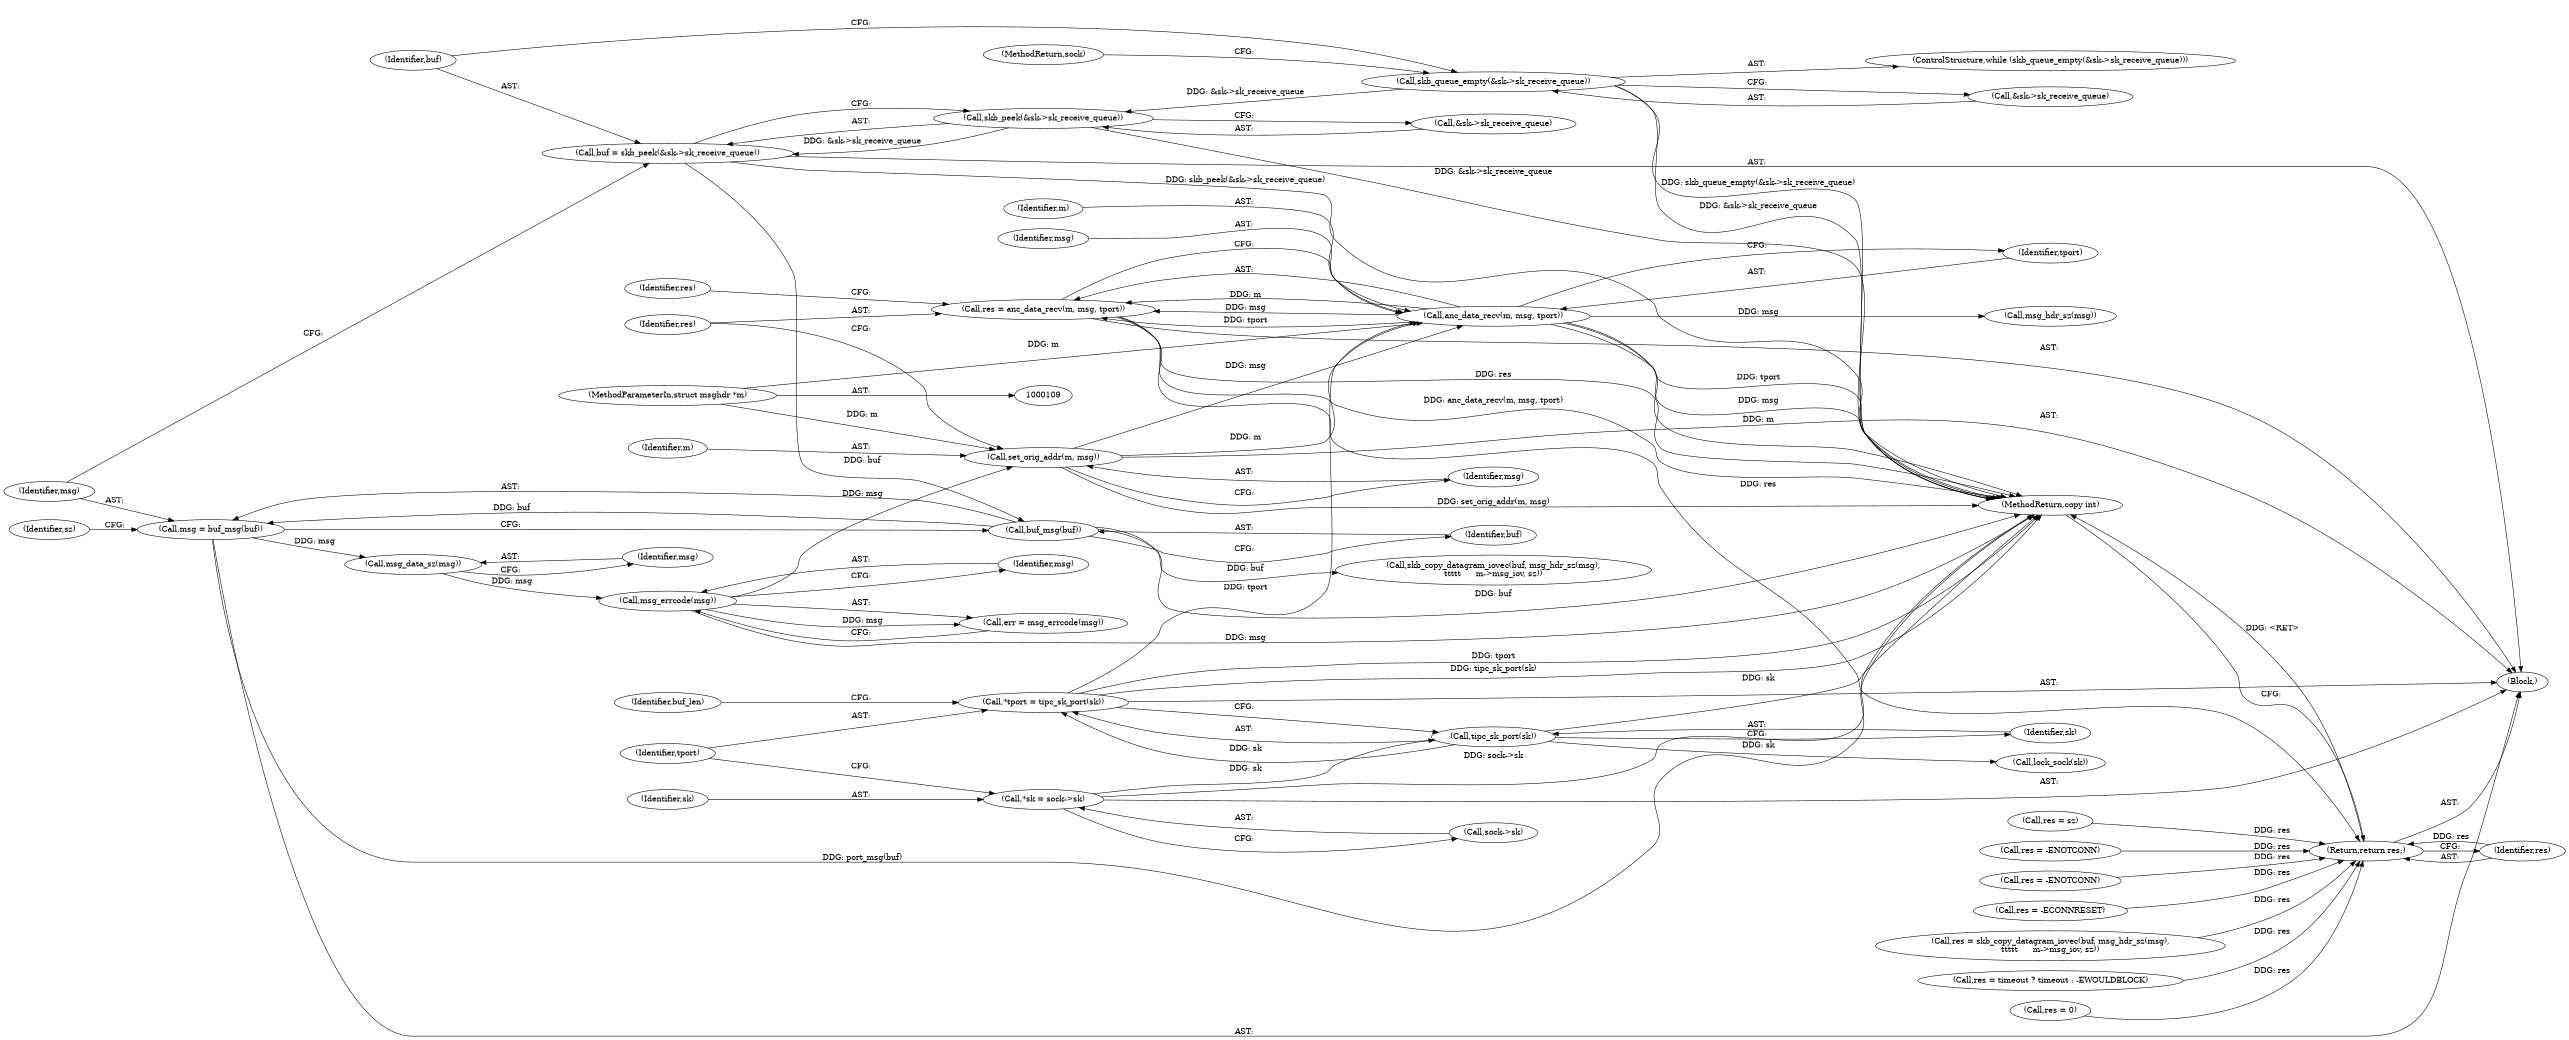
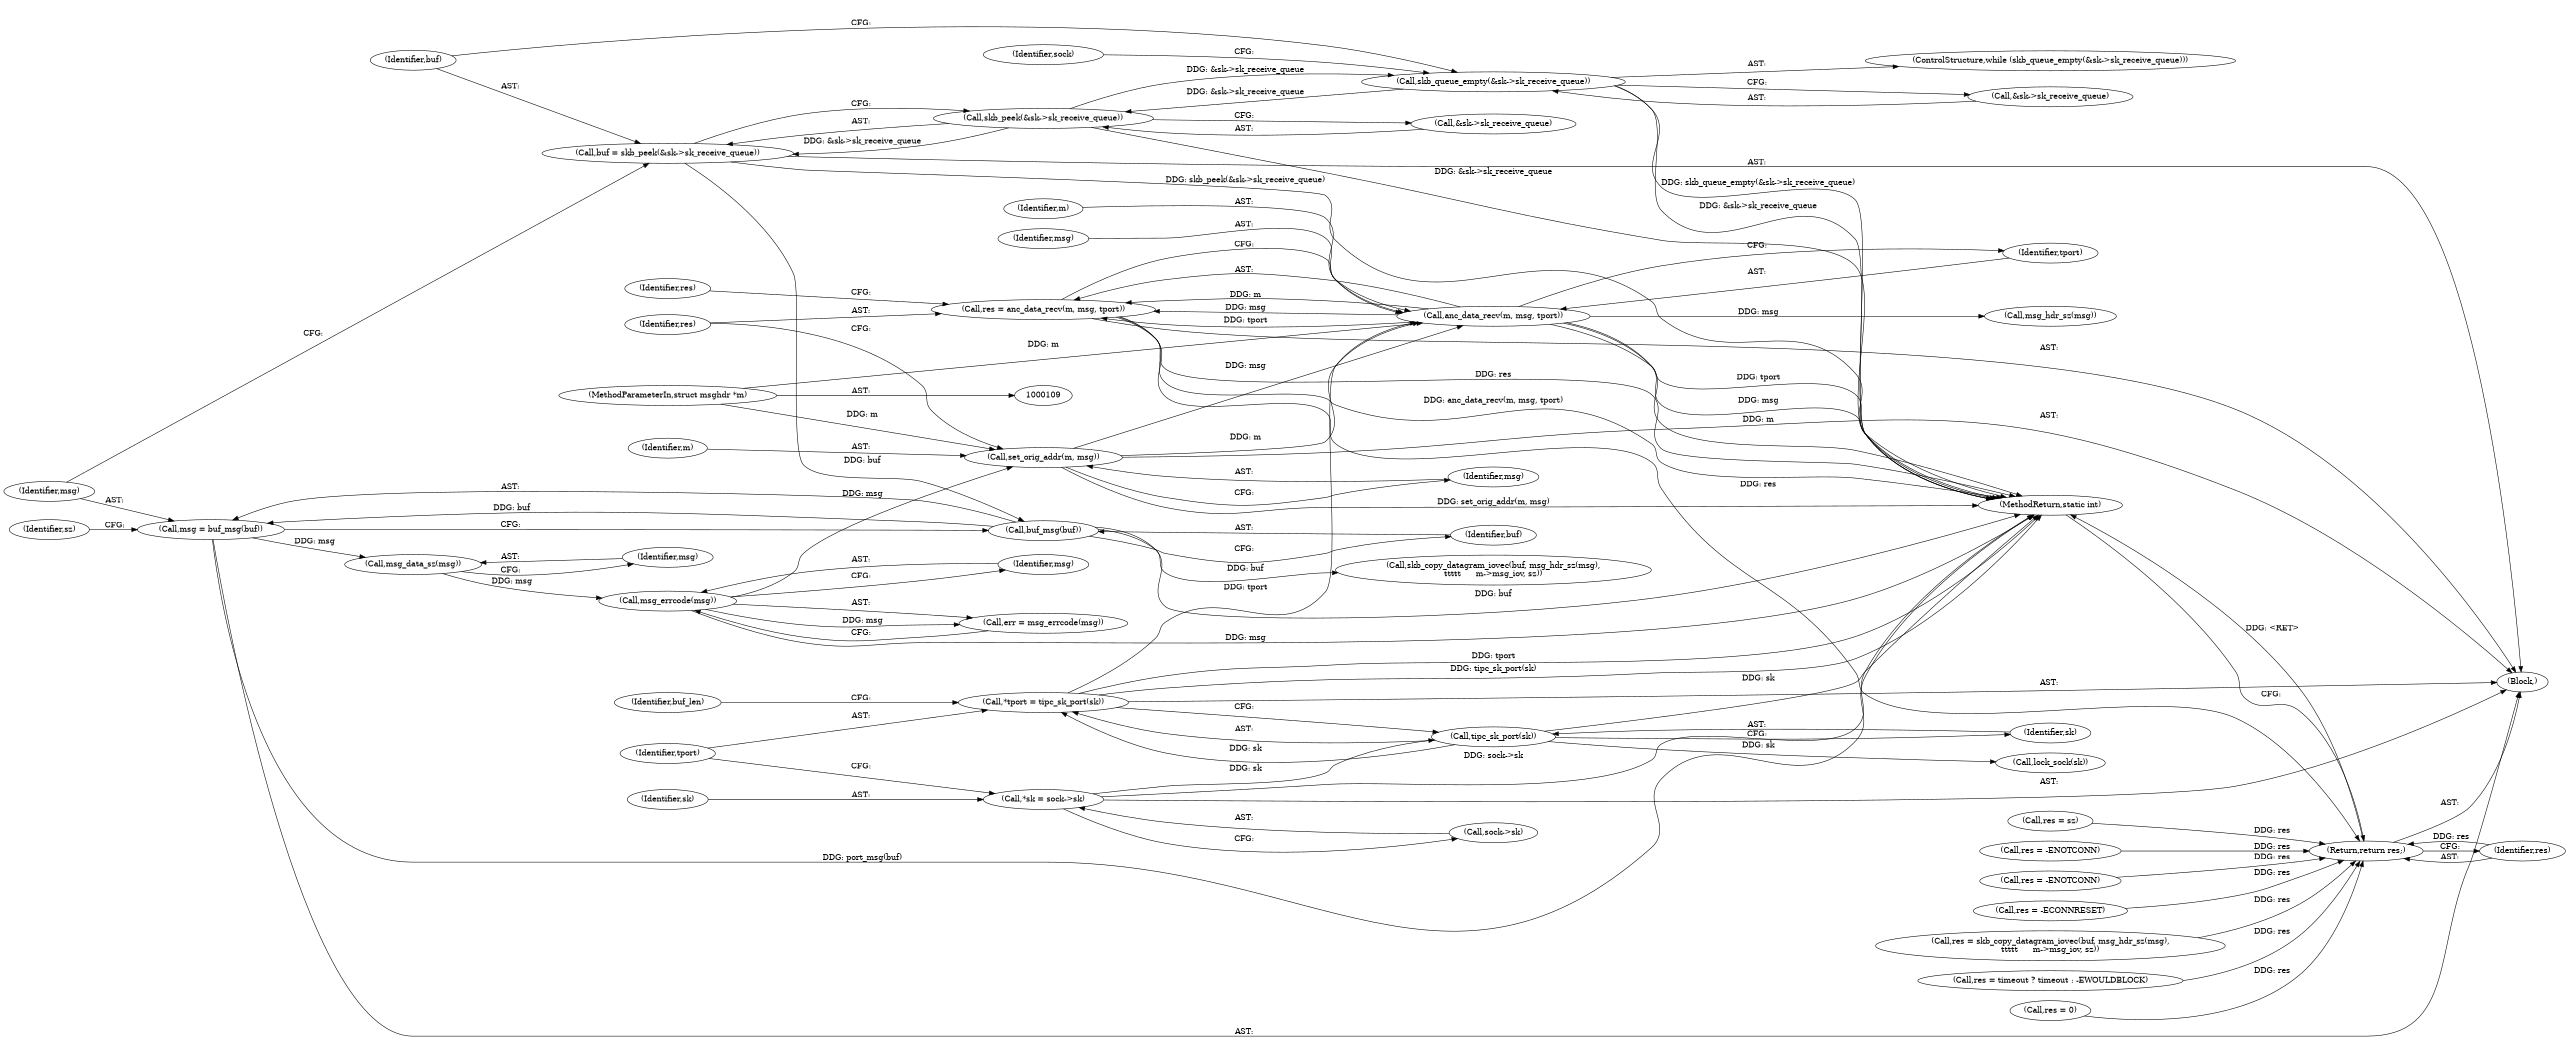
(1043, 55) -> (1043, 55)
none -> (1227, 77)
(2050, 505) -> (2050, 505)
